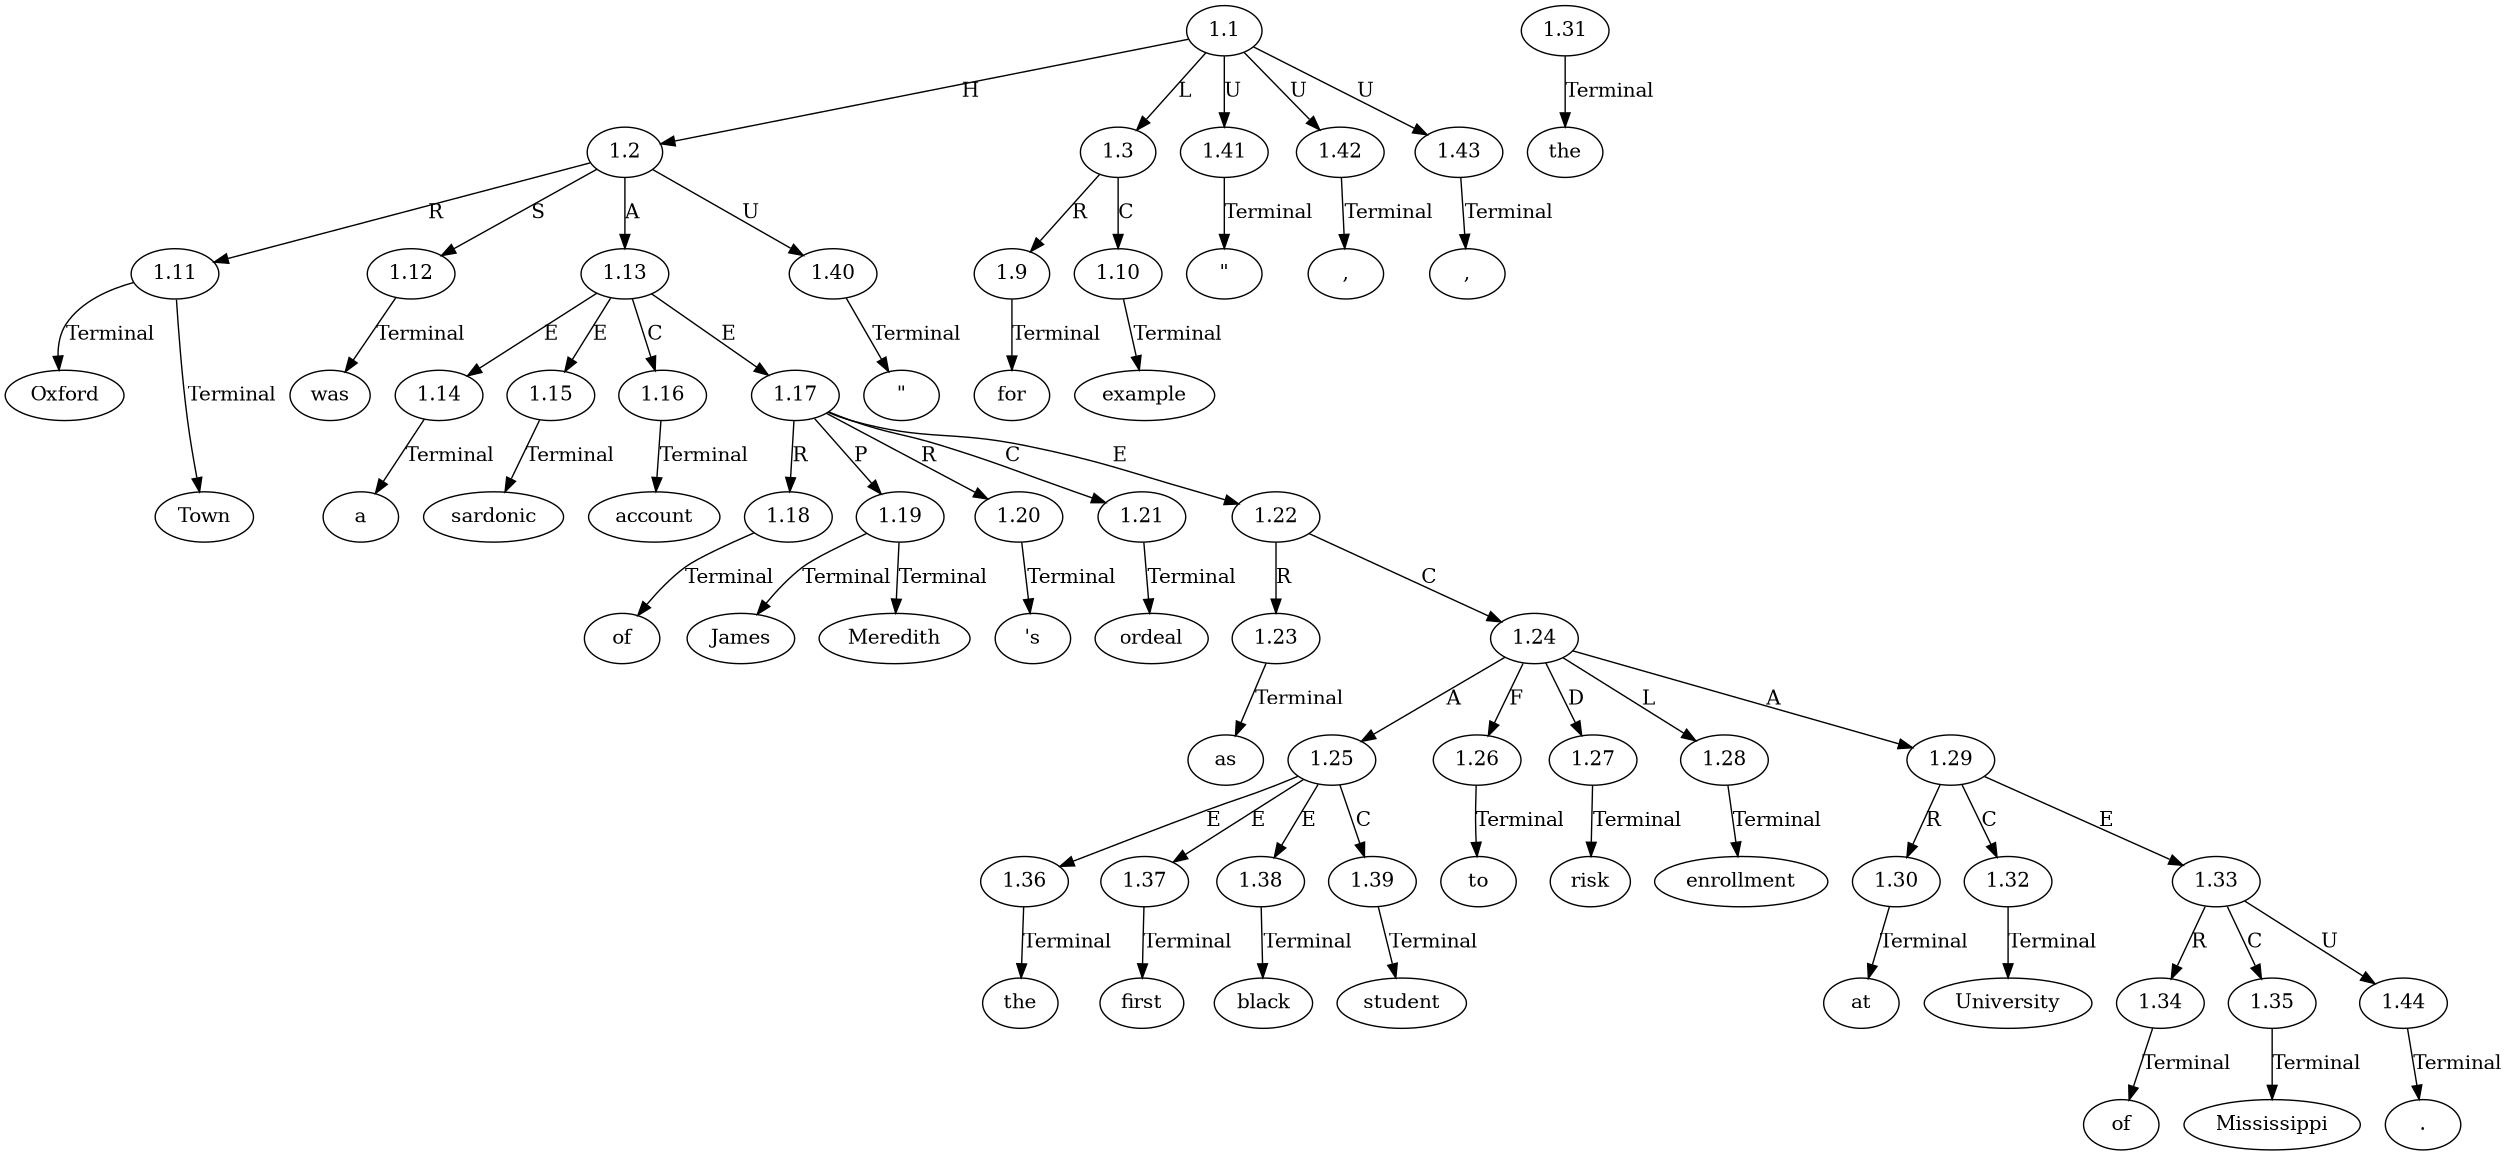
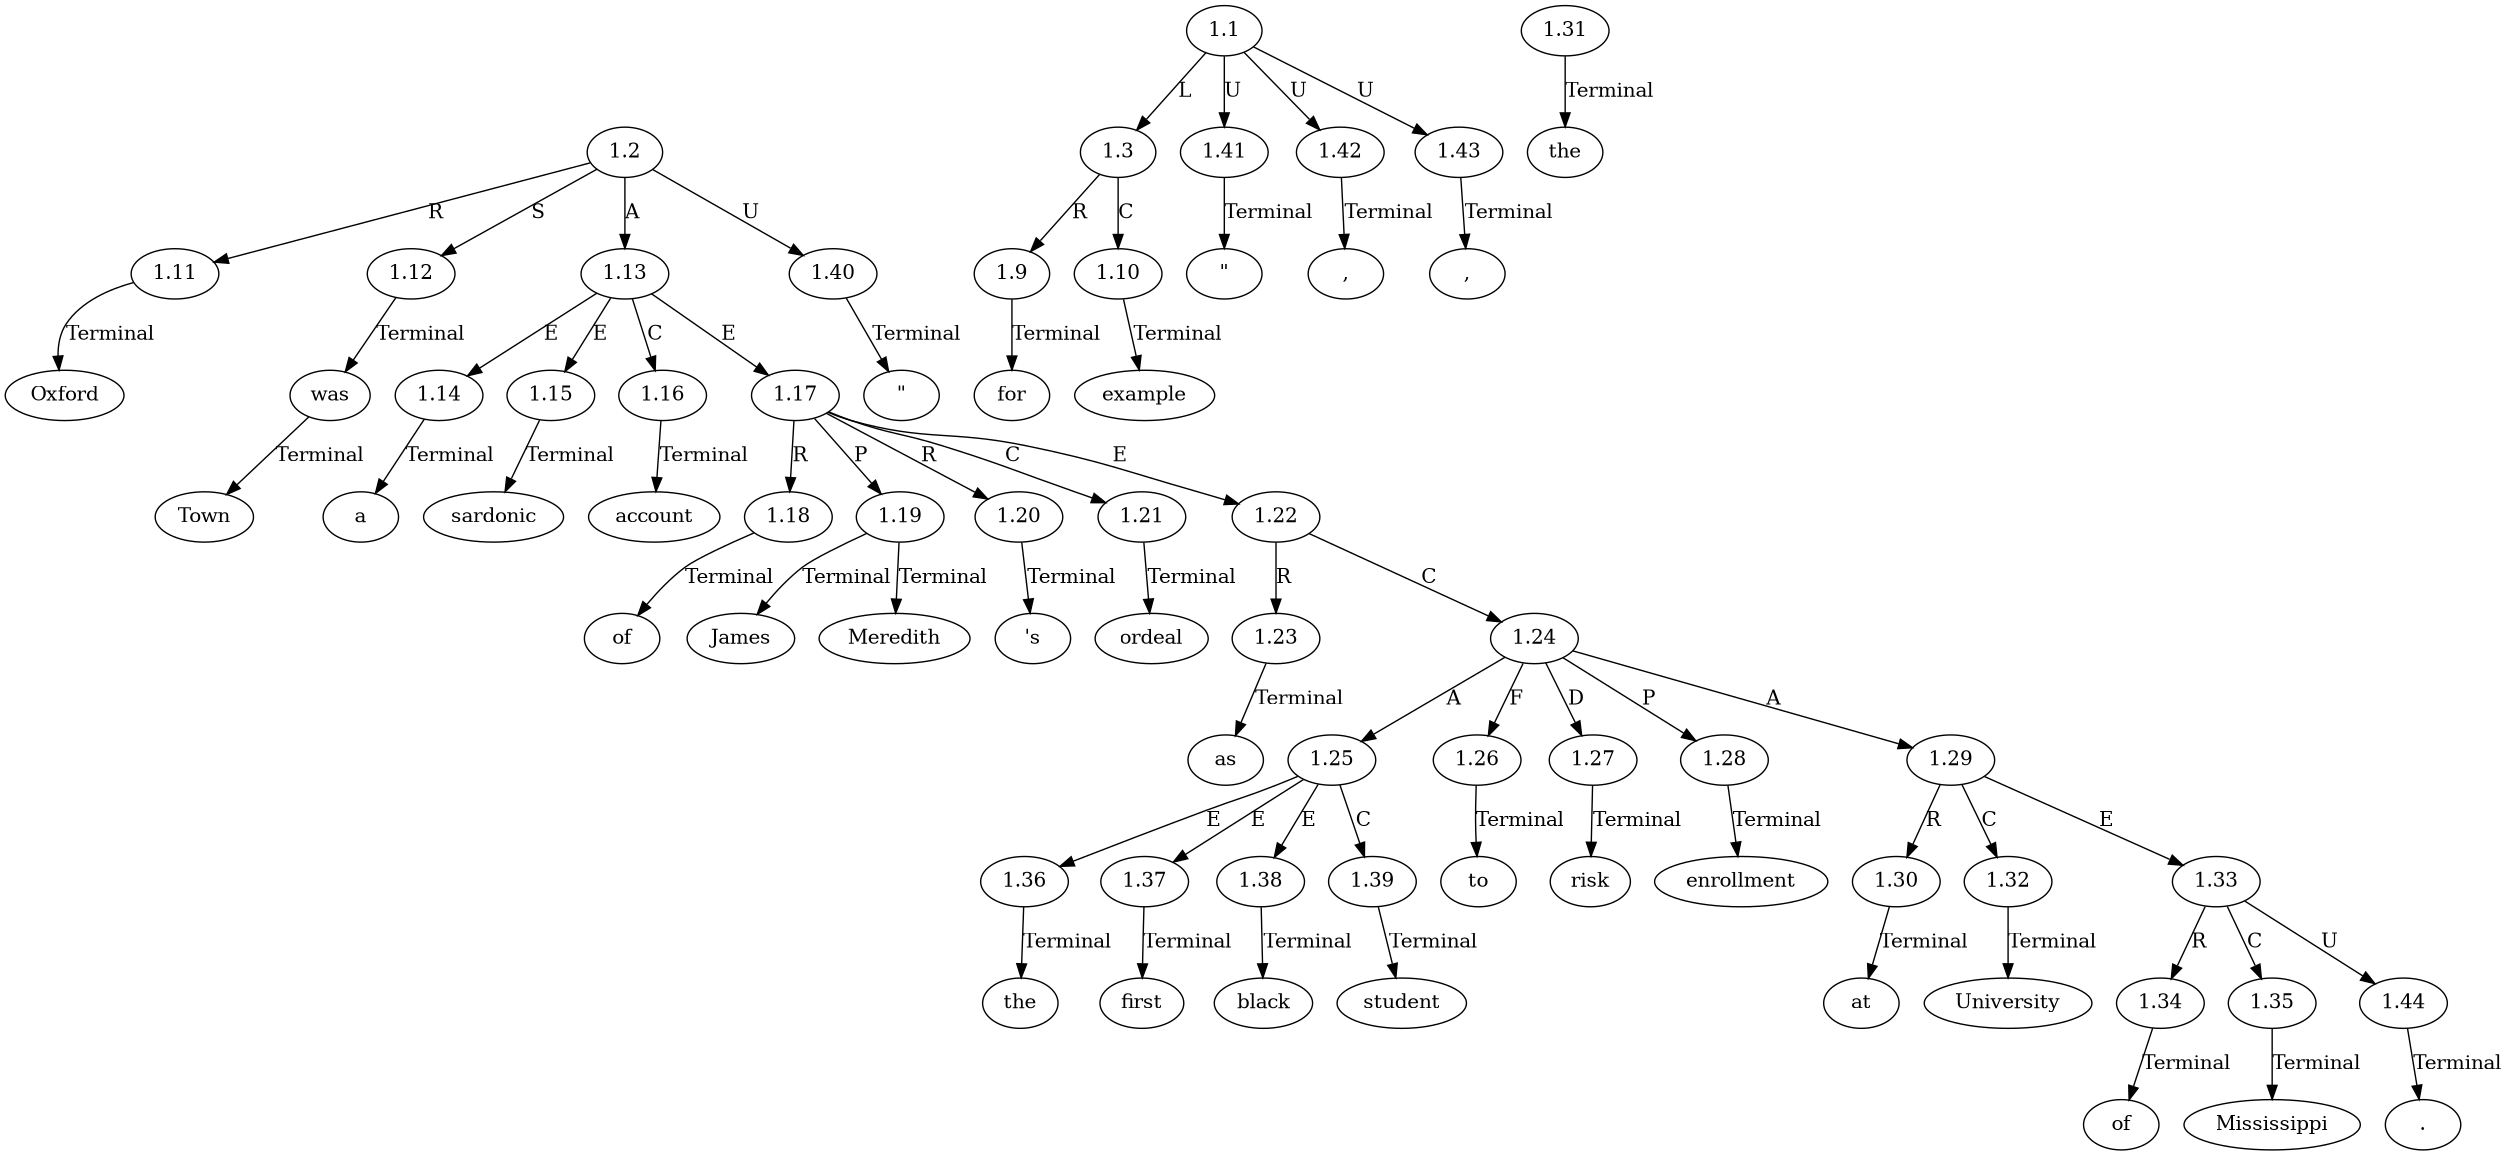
(932, 90) -> none
(184, 389) -> (273, 451)
(1649, 699) -> (1649, 699)
